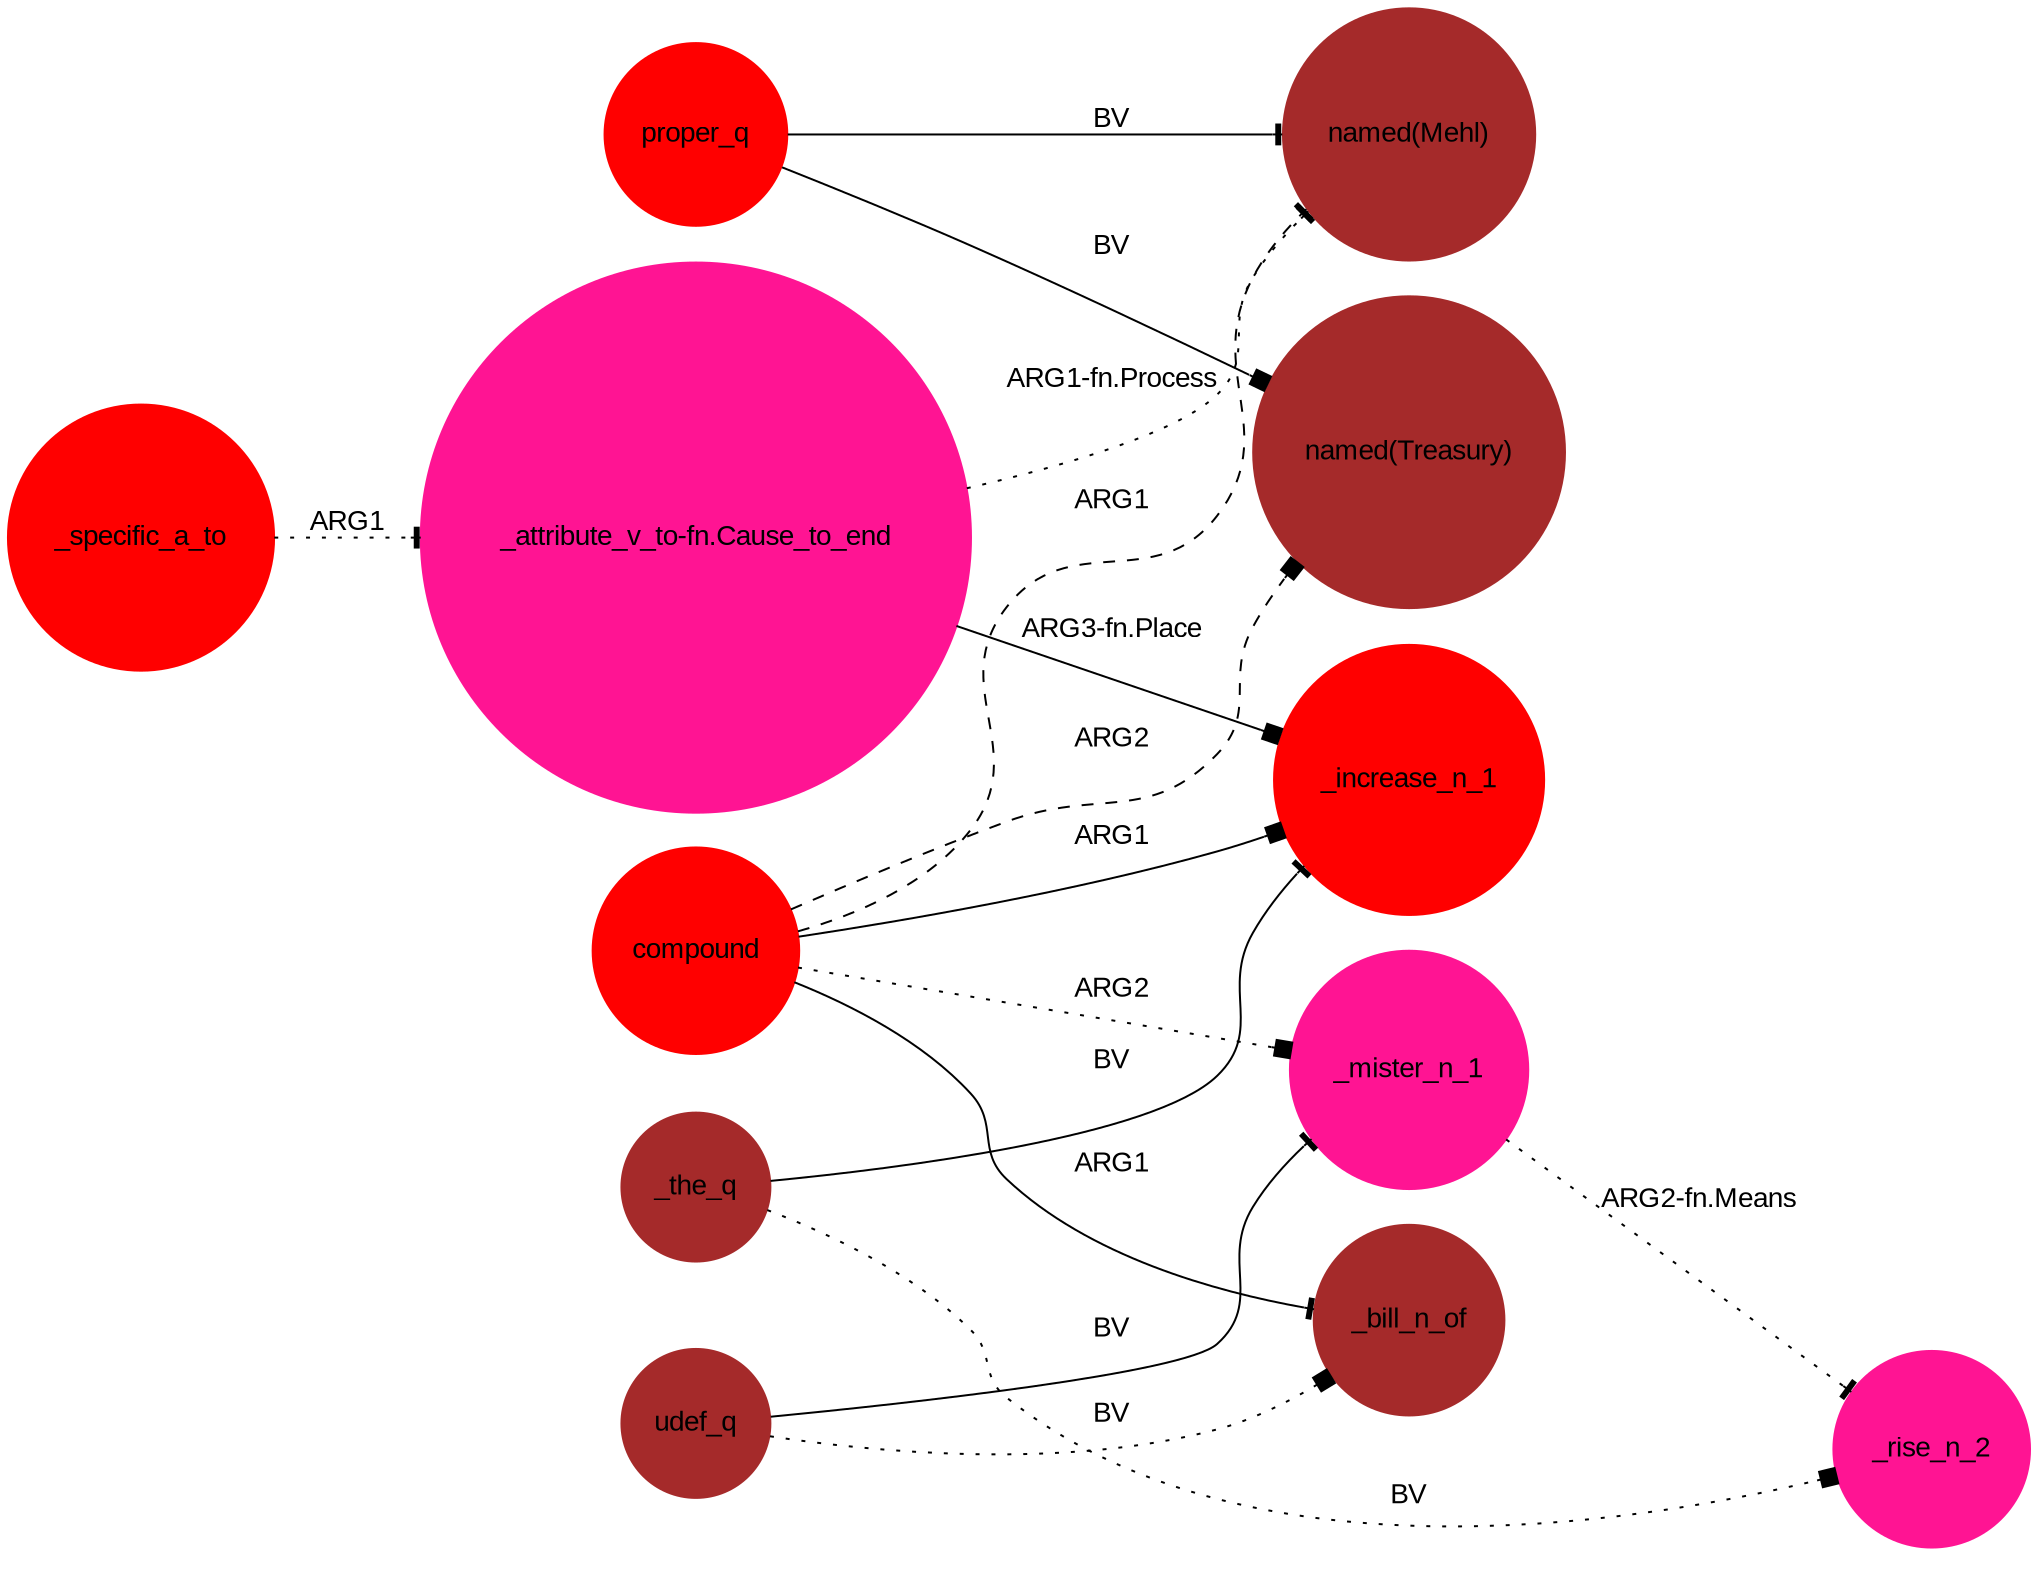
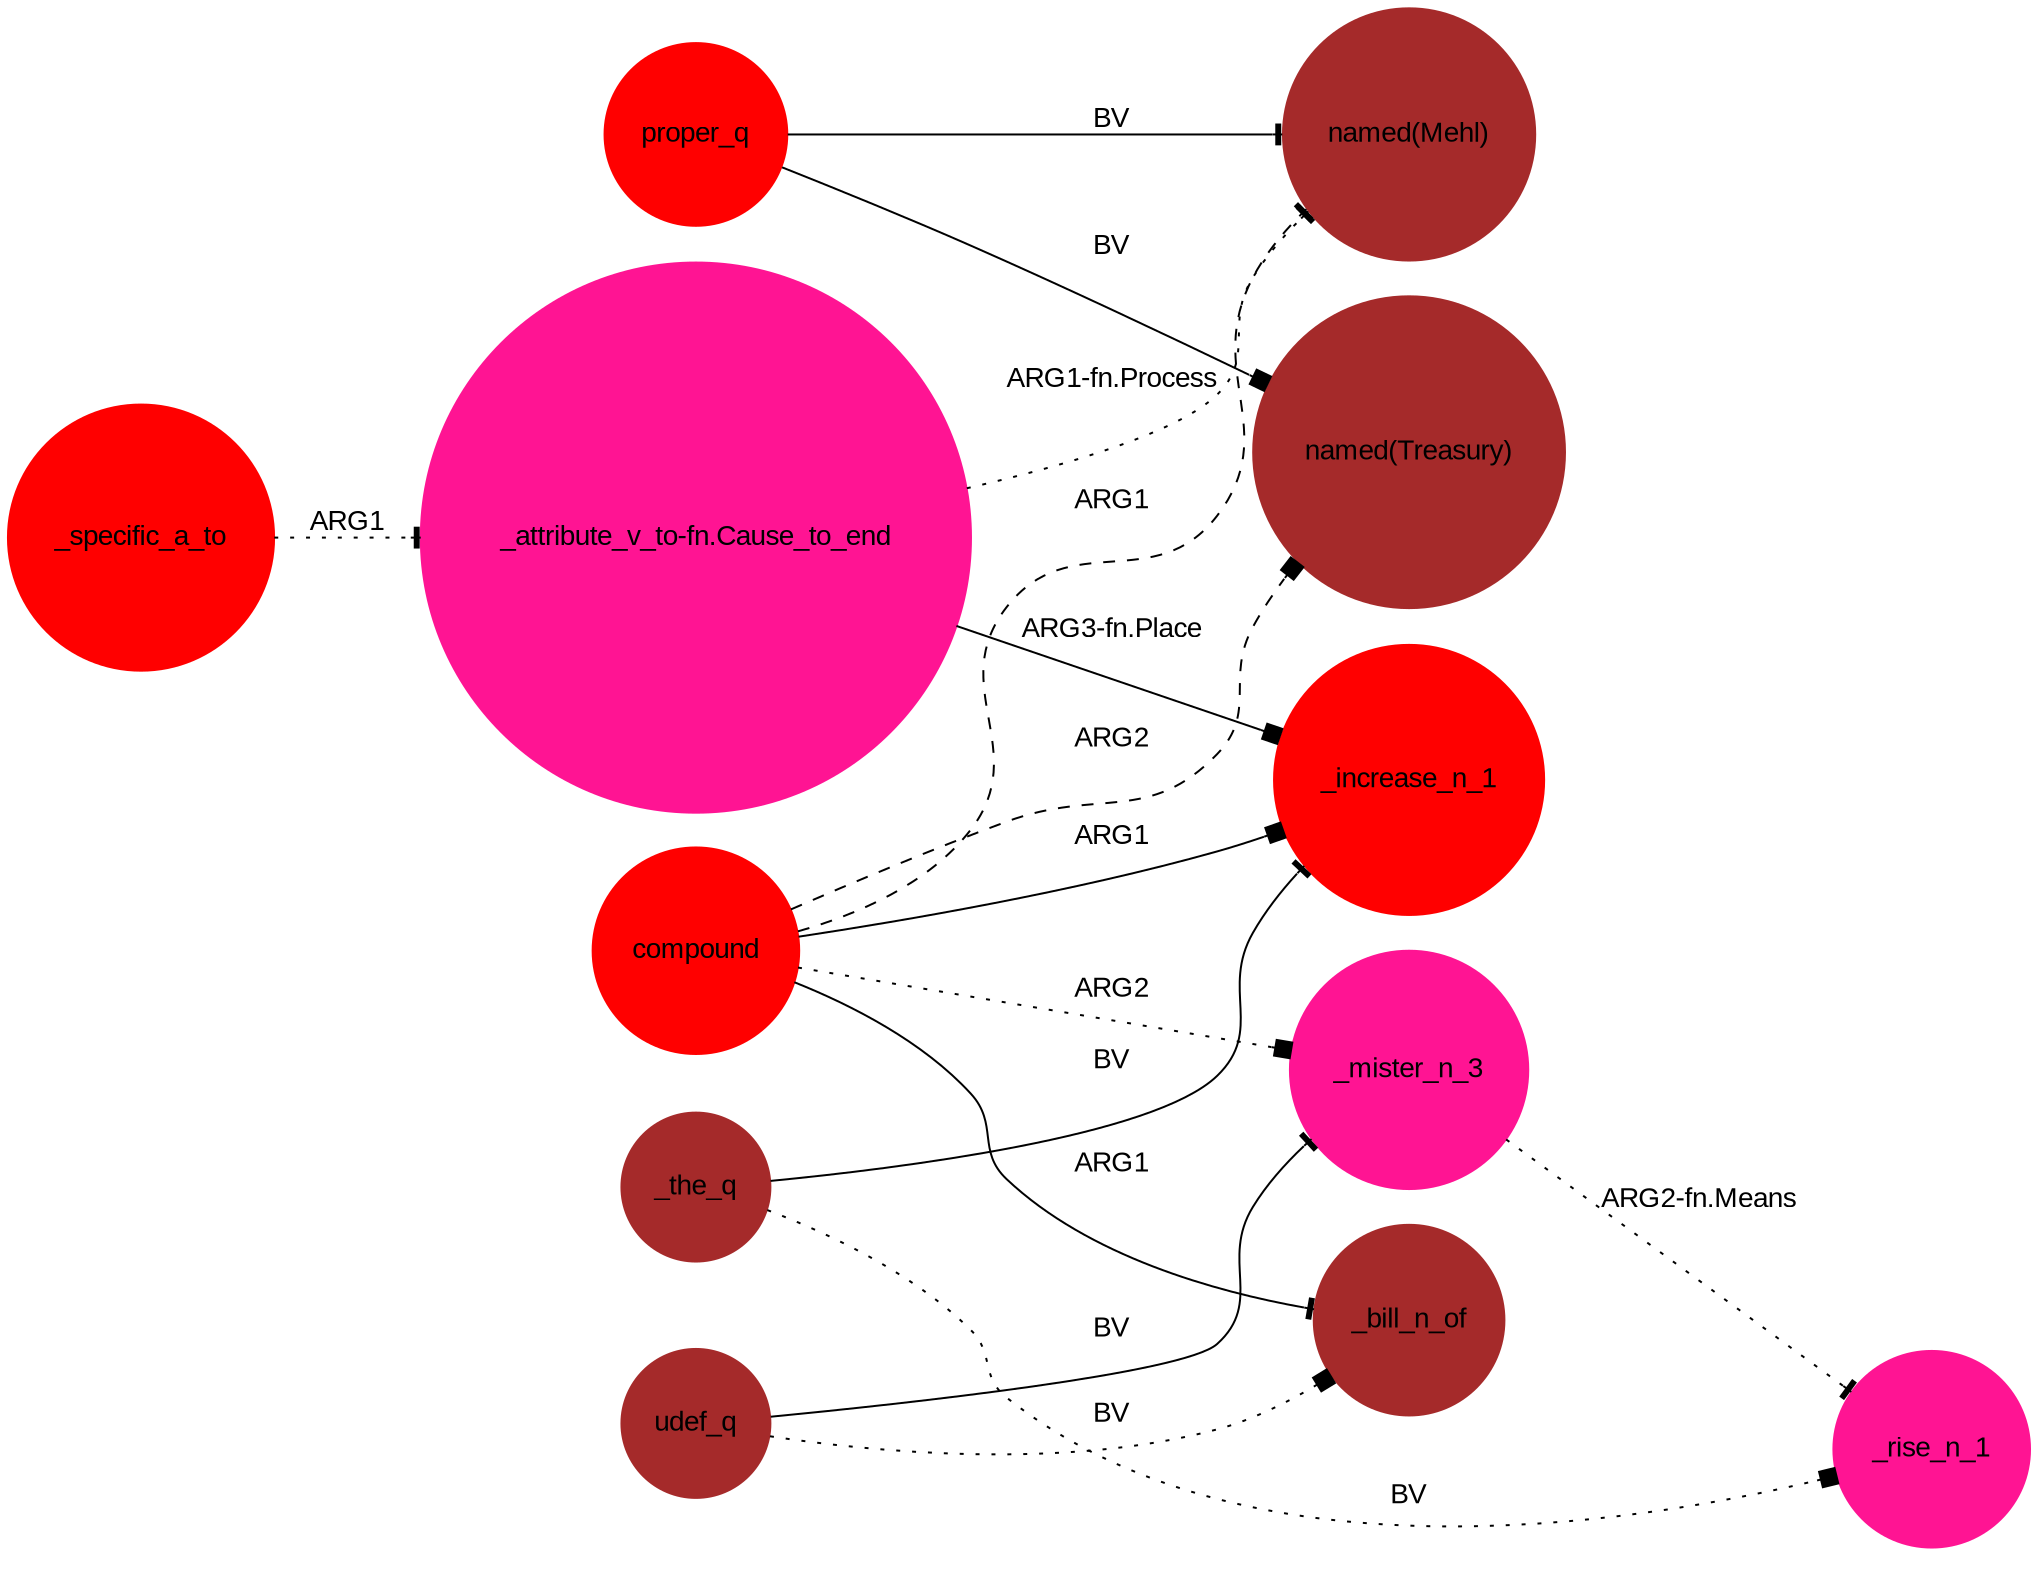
(1409, 1070) -> (1409, 1070)
(1932, 1449) -> (1932, 1449)
